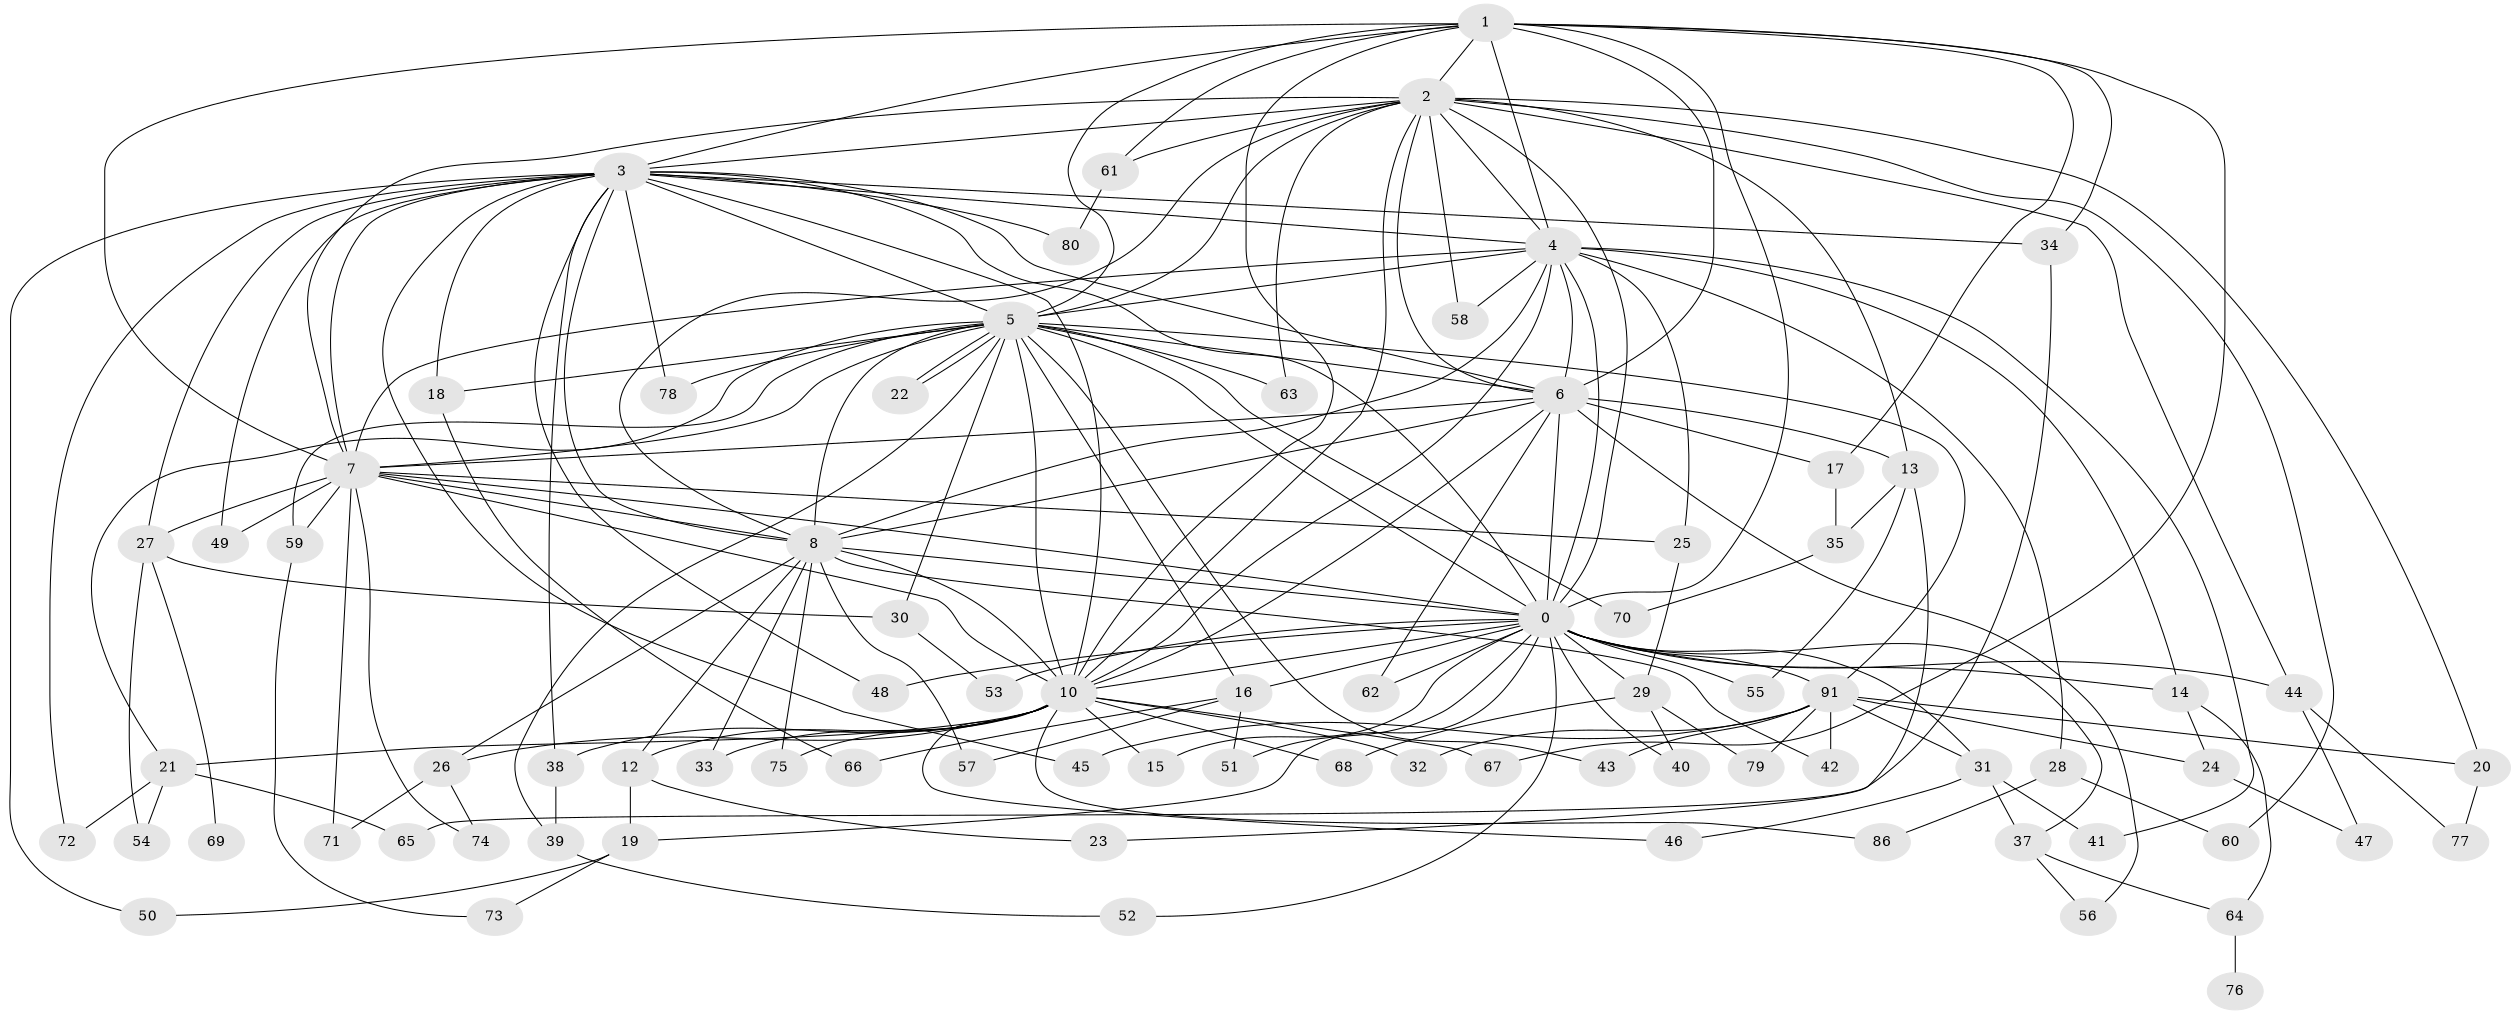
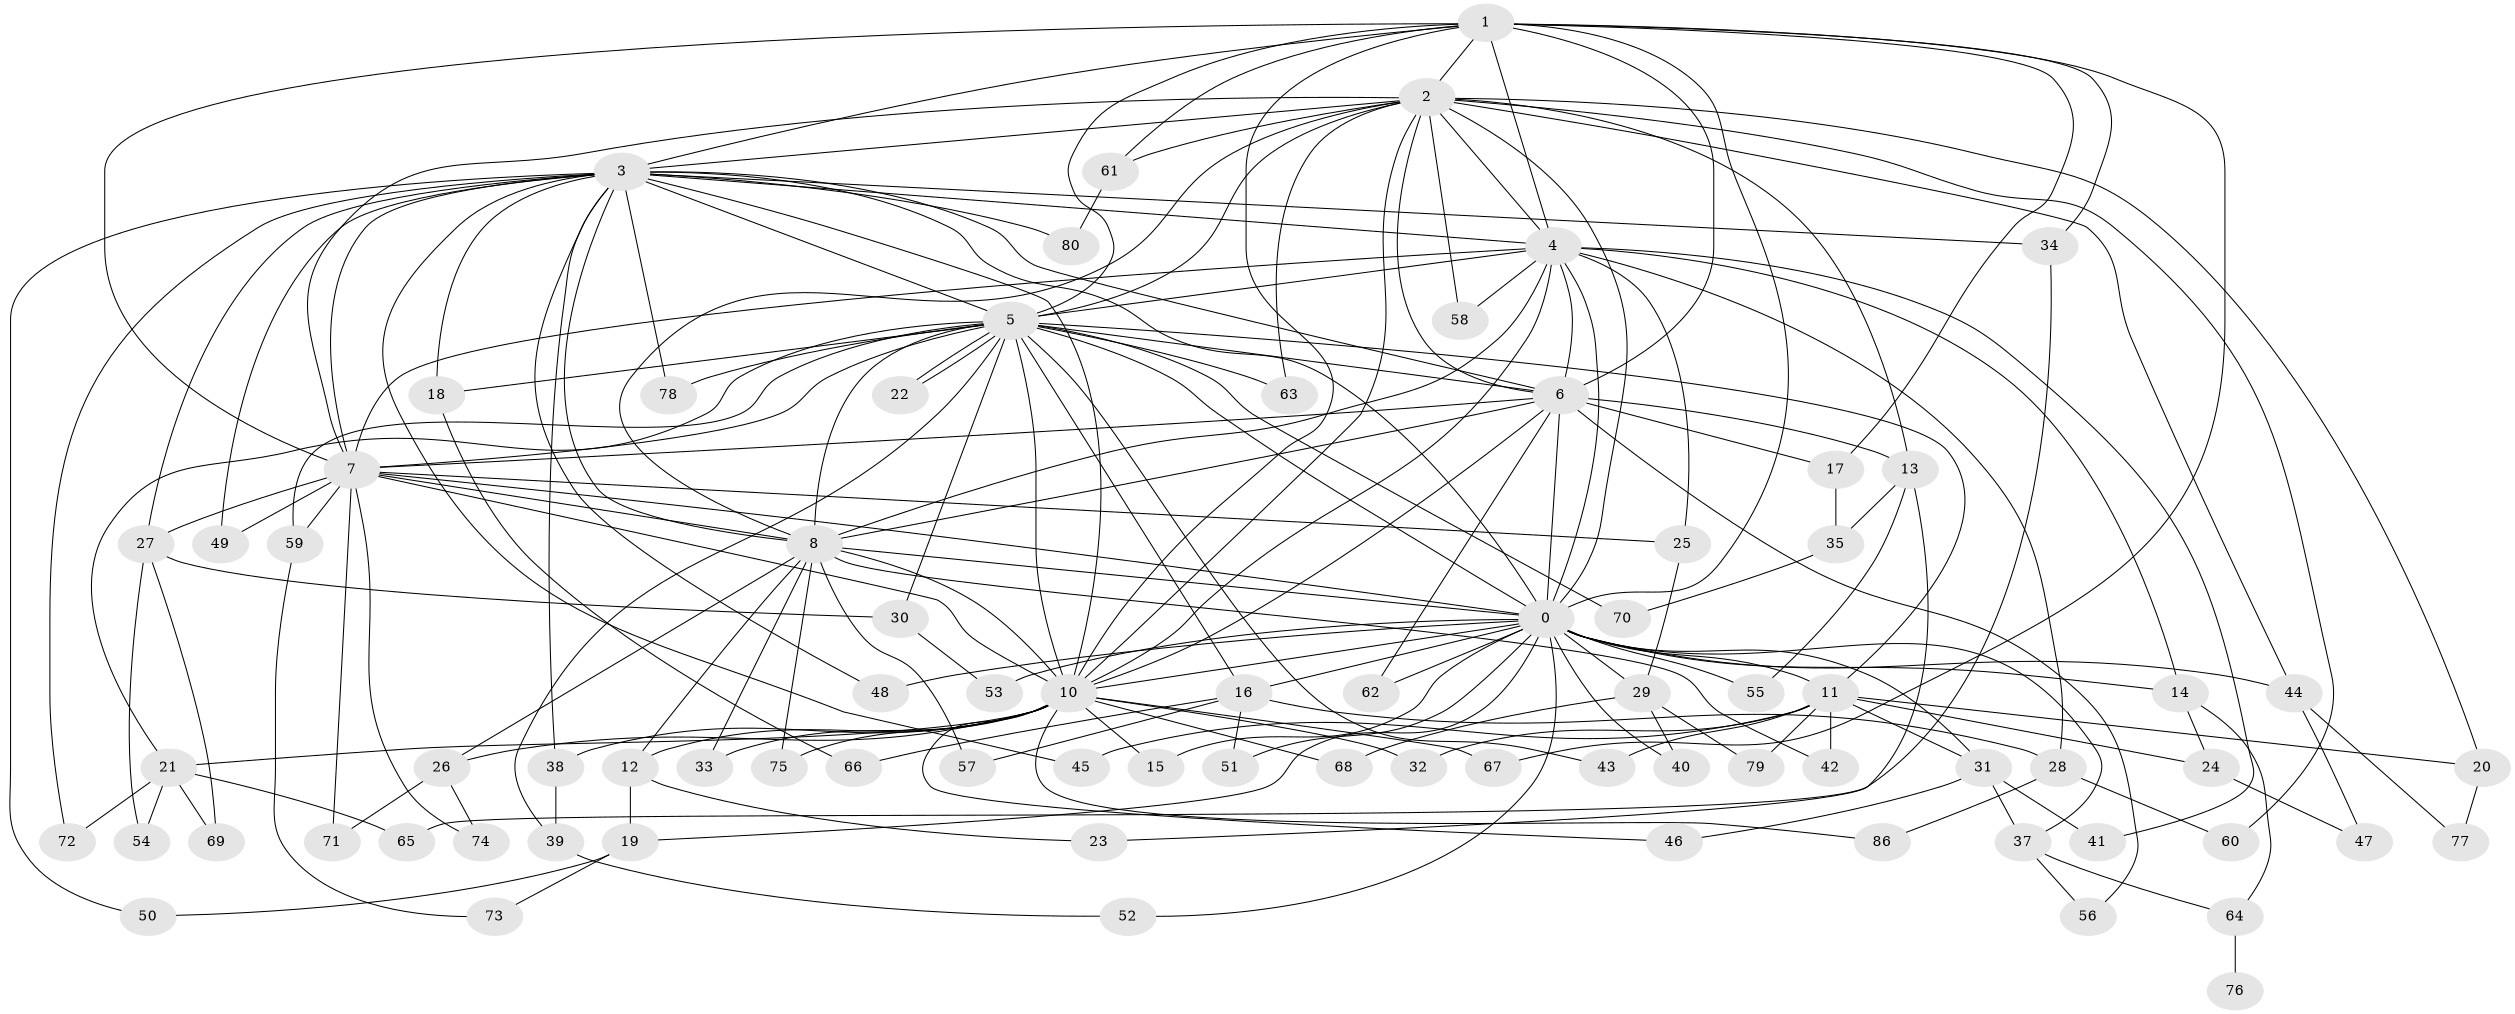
(1831, 693) -> (1831, 693)
none -> (1636, 719)
none -> (193, 805)
